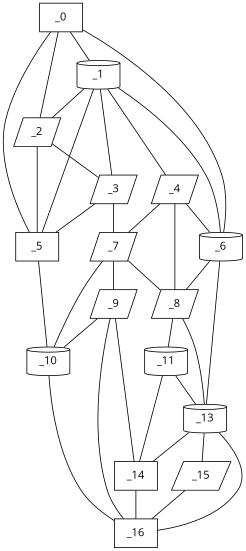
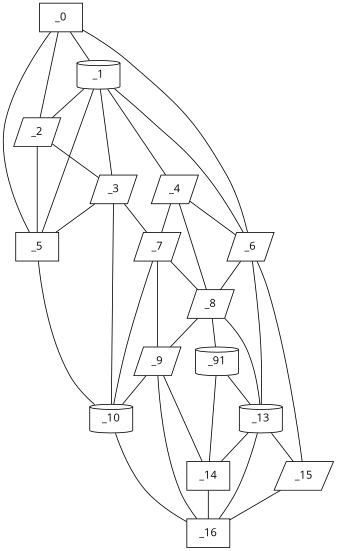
(221, 247) -> (250, 247)
none -> (112, 304)
none -> (184, 333)
none -> (285, 360)
(166, 361) -> (217, 361)
